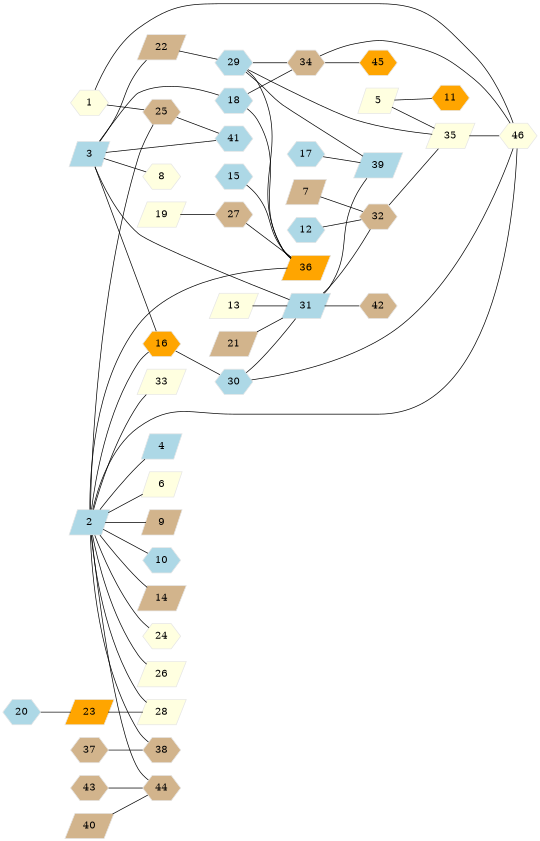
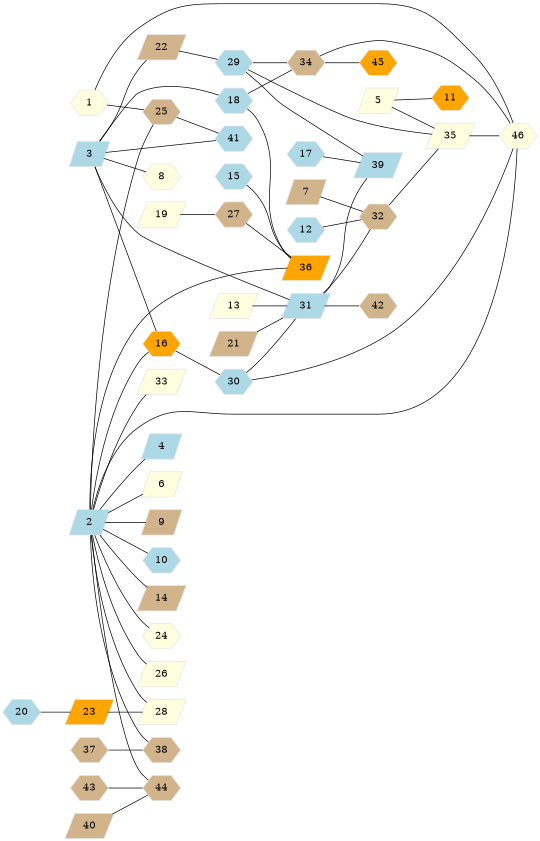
(272, 144) -> none
